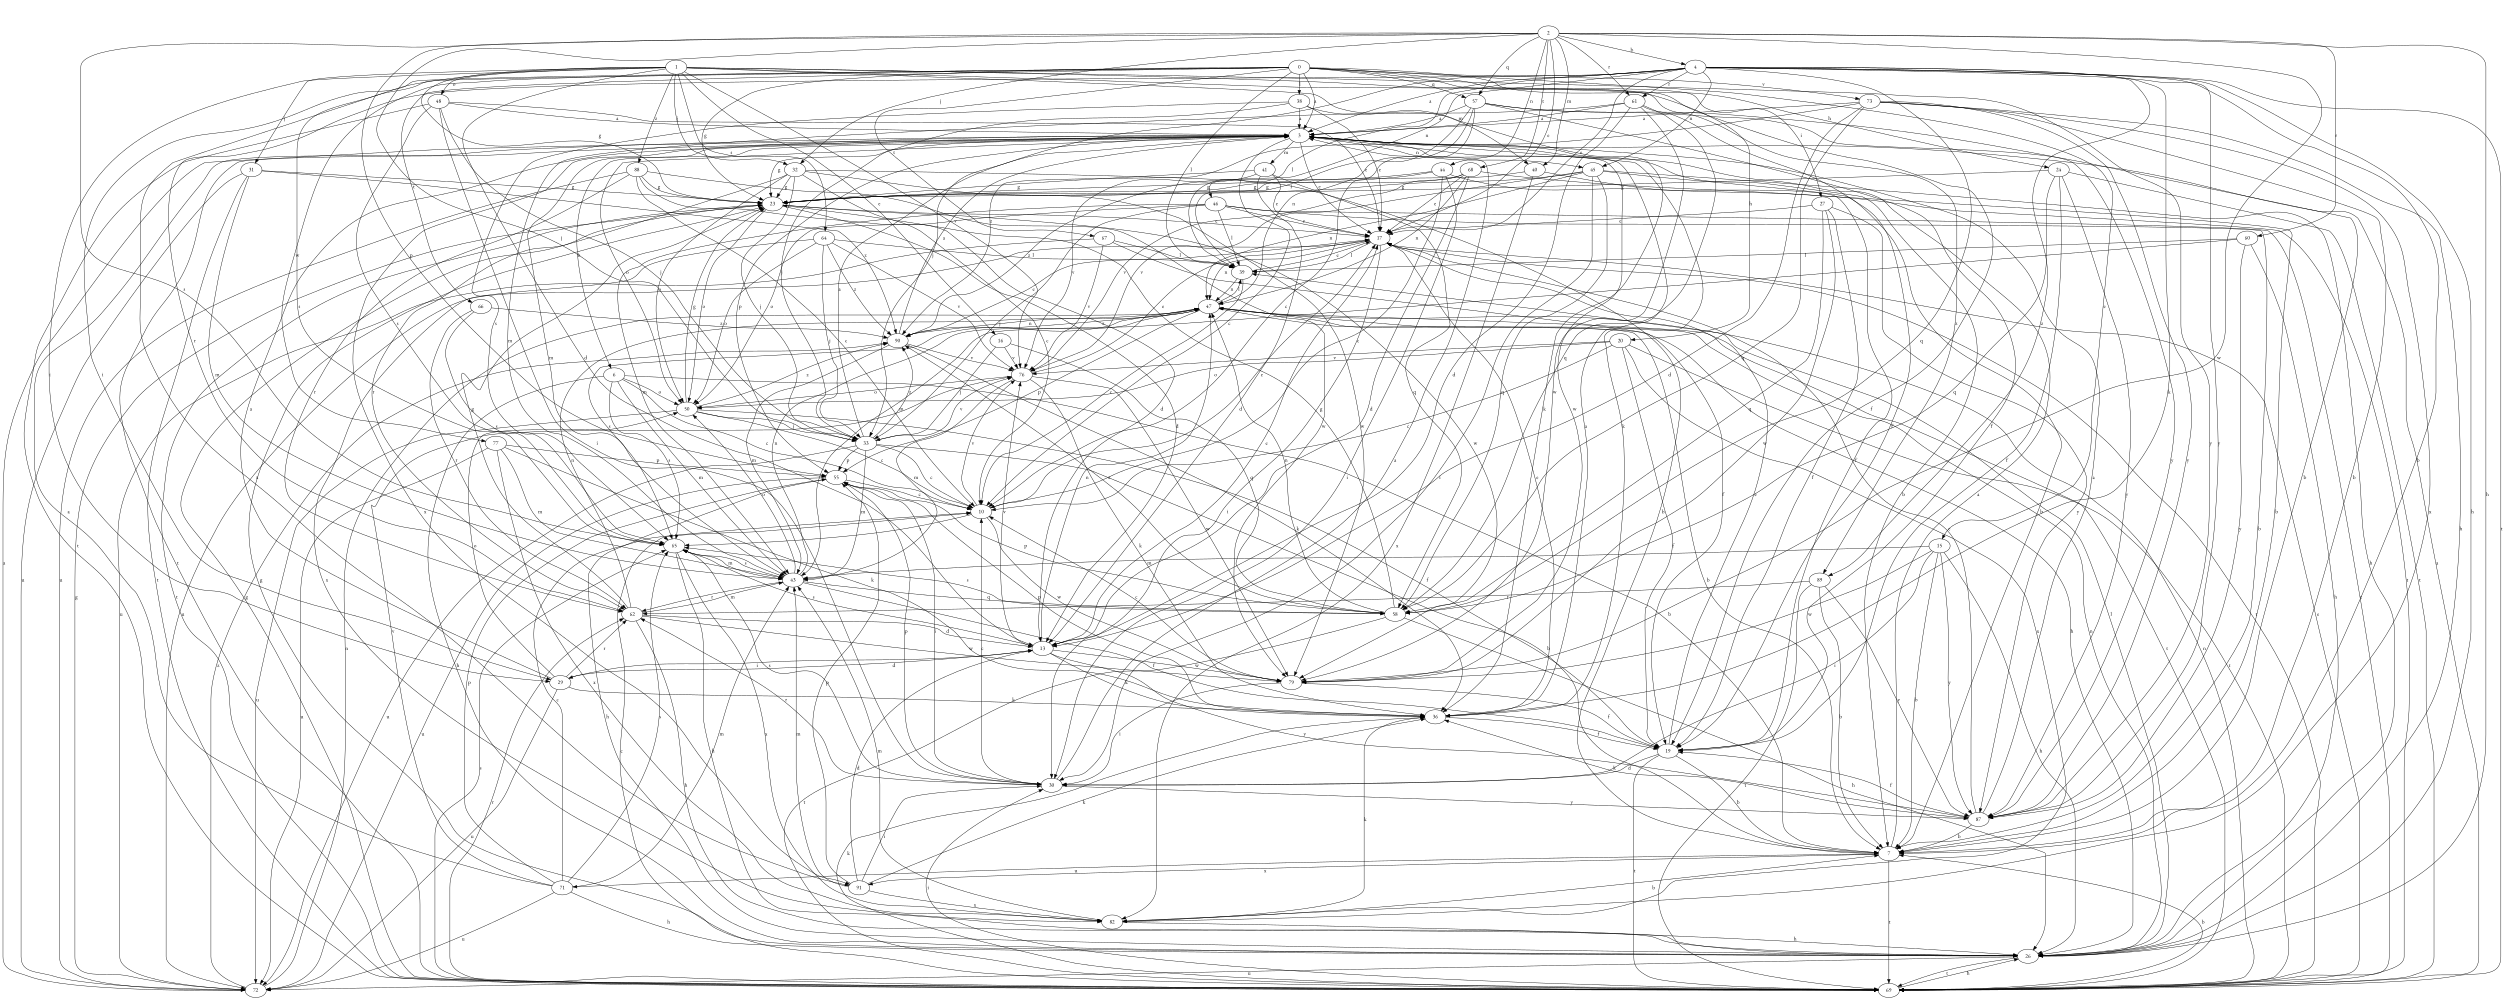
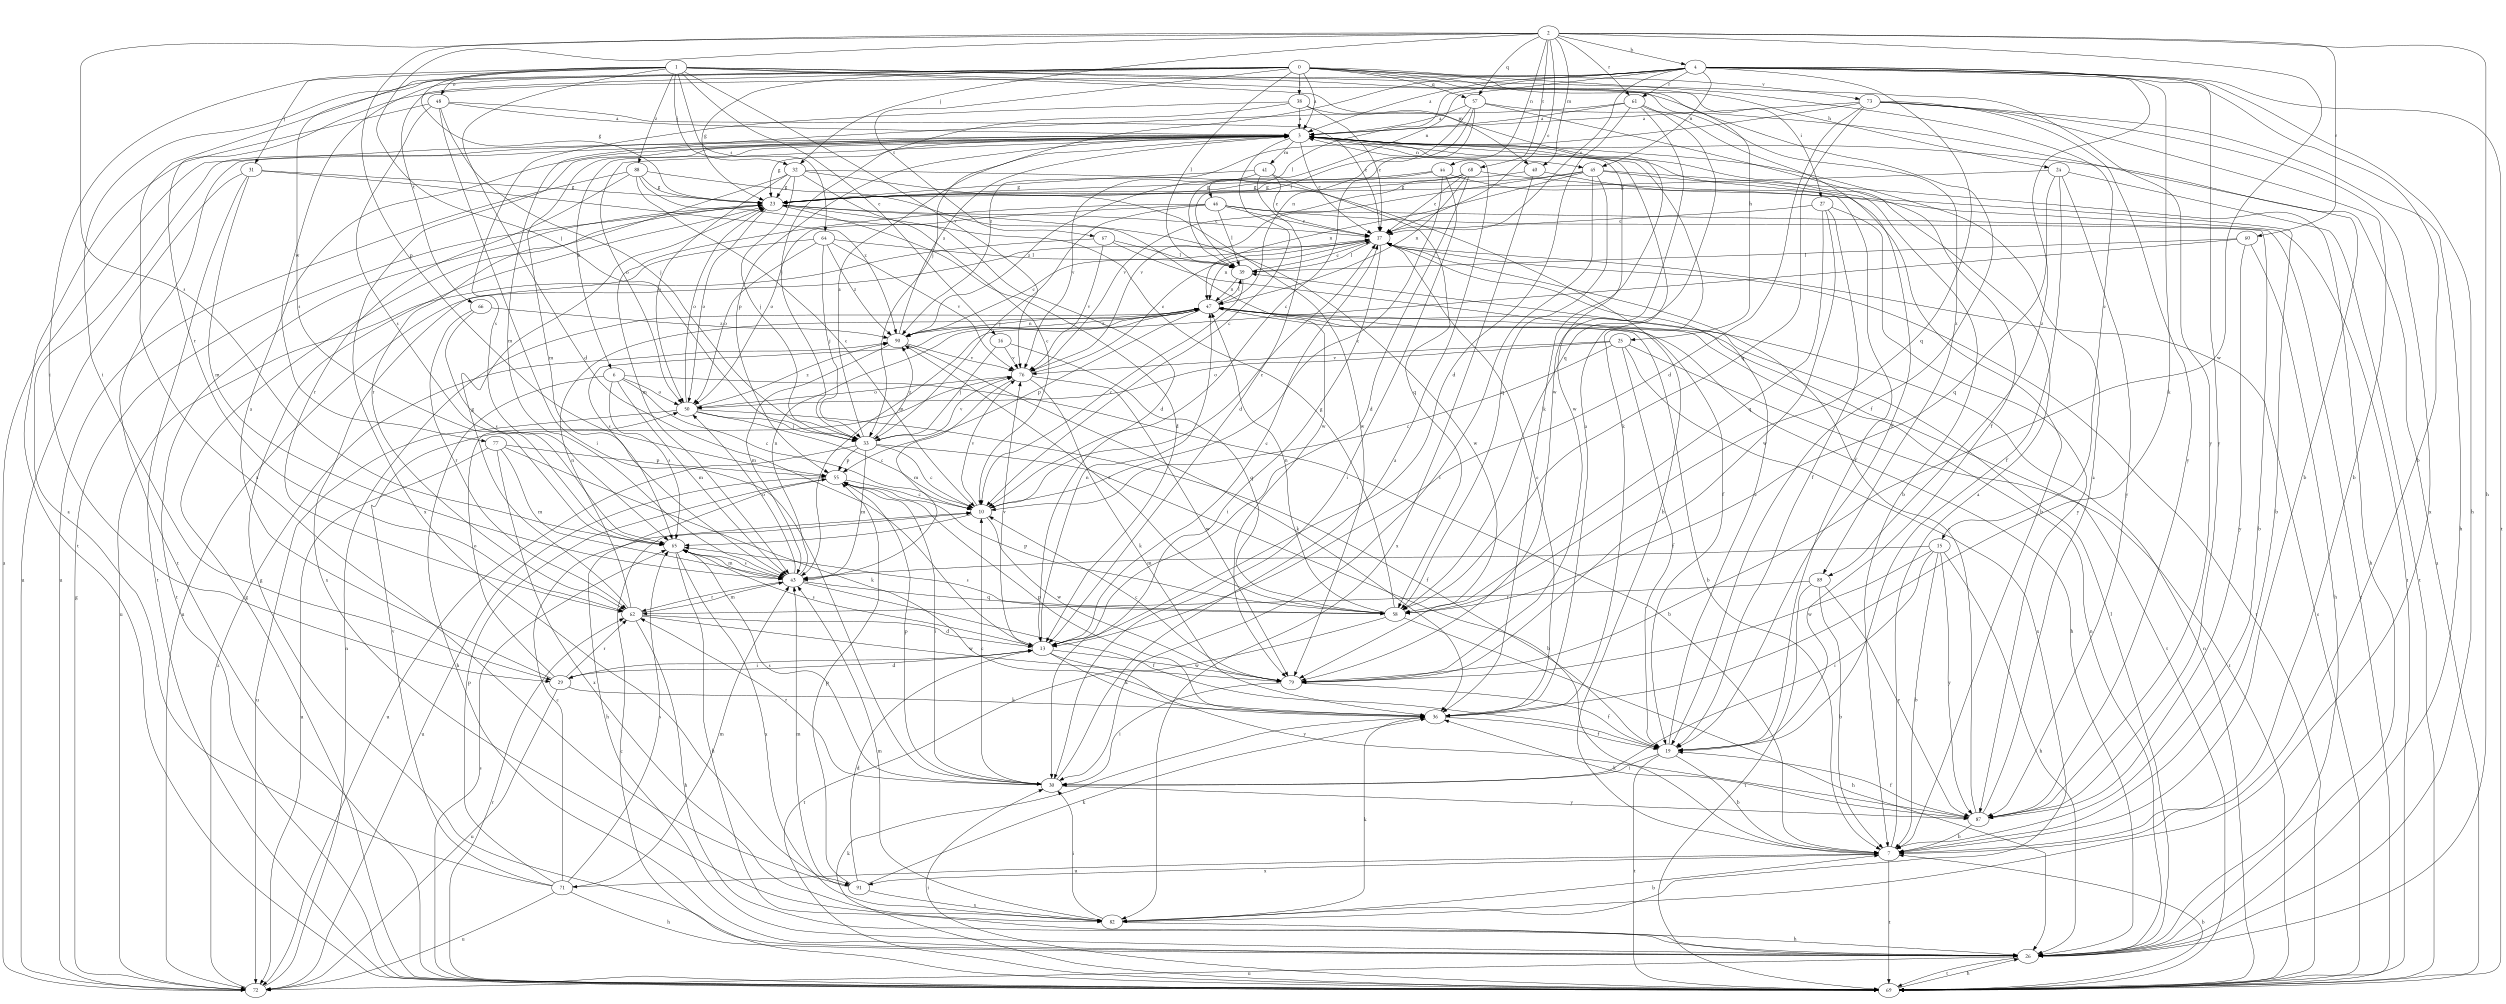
(2095, 188) -> none
(695, 307) -> (695, 307)
(1620, 341) -> (1620, 341)
(1629, 768) -> (1629, 768)
(924, 795) -> (1072, 862)
